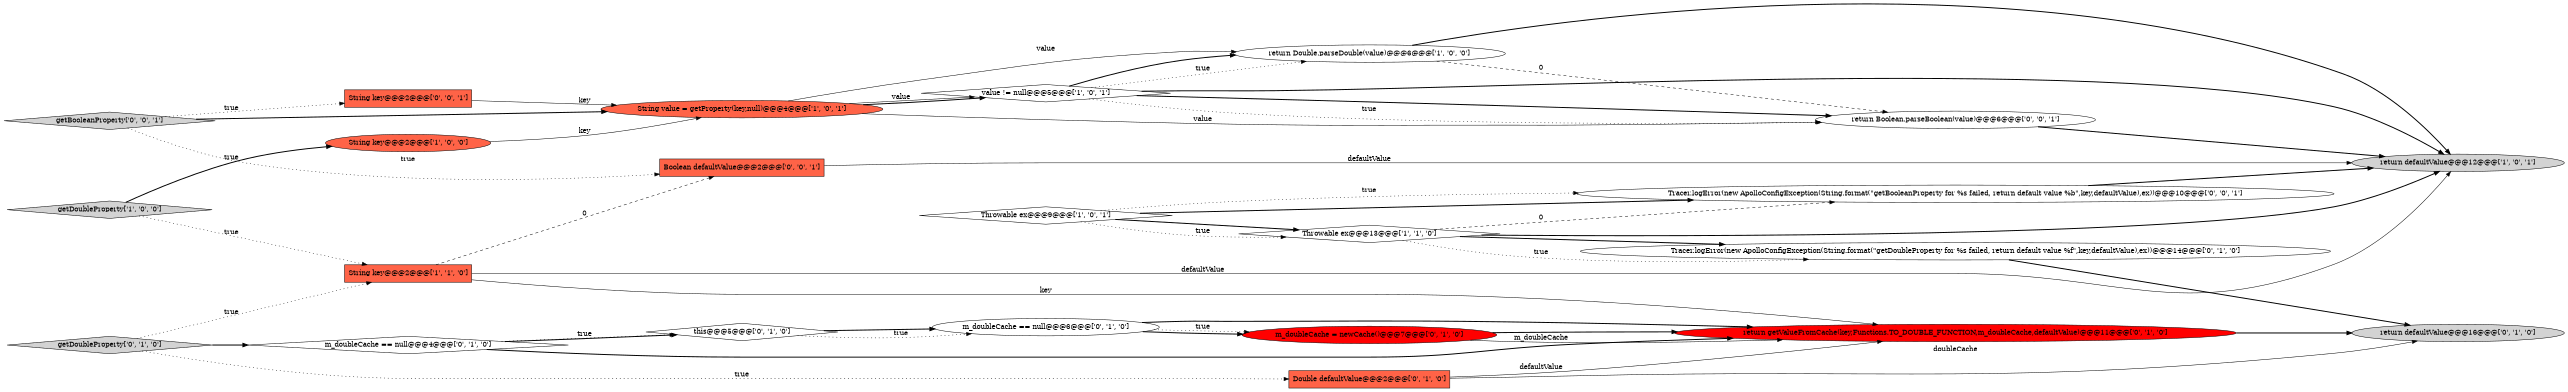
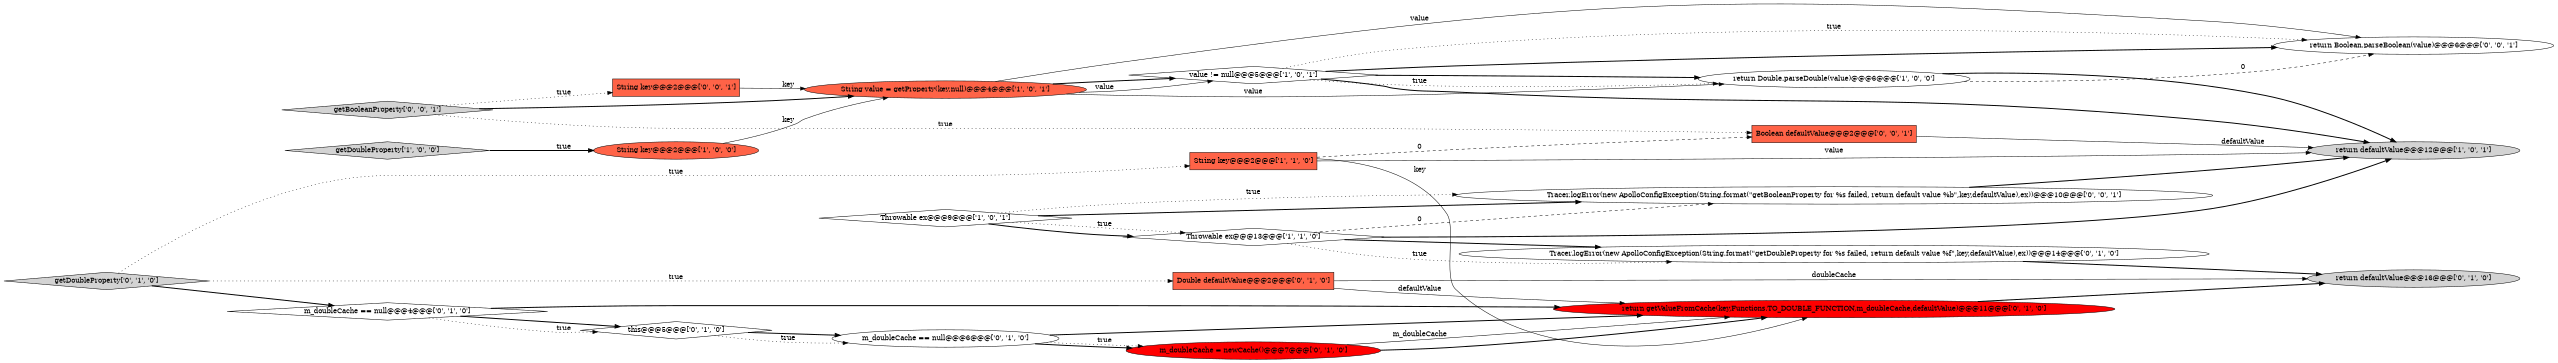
(2209, 141) -> none
(251, 240) -> none
(1203, 270) -> (1834, 151)
